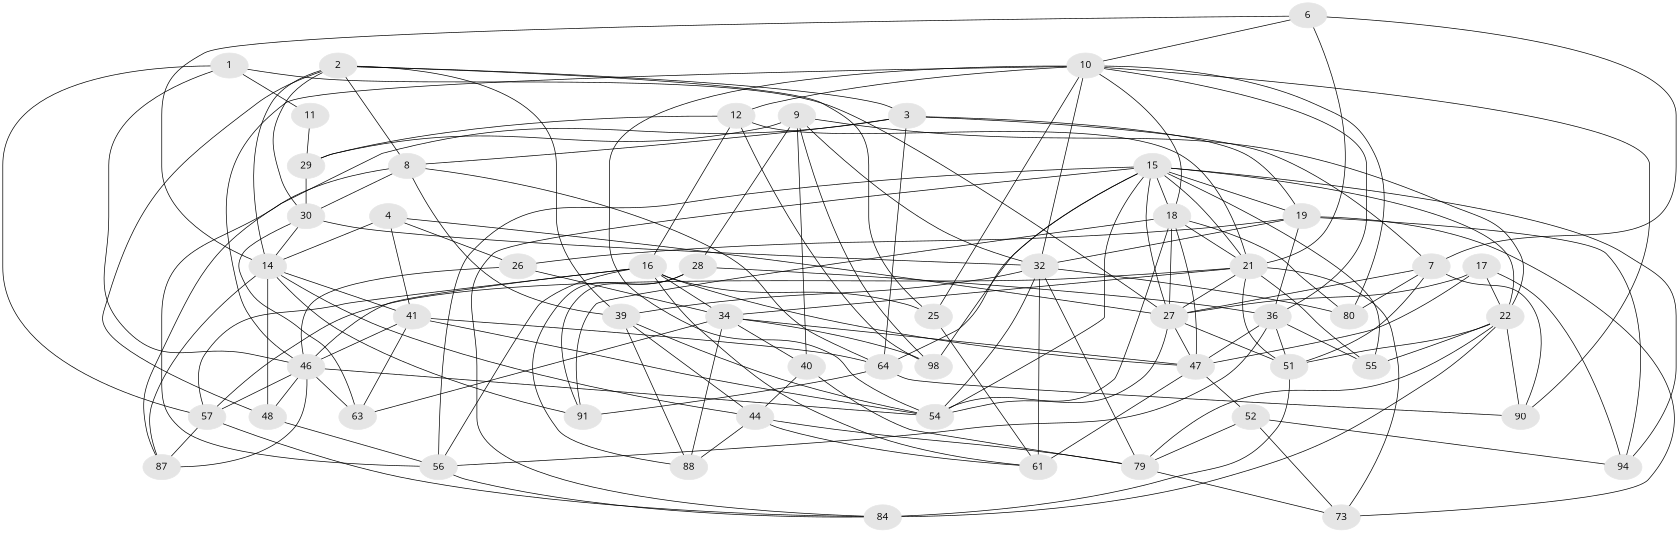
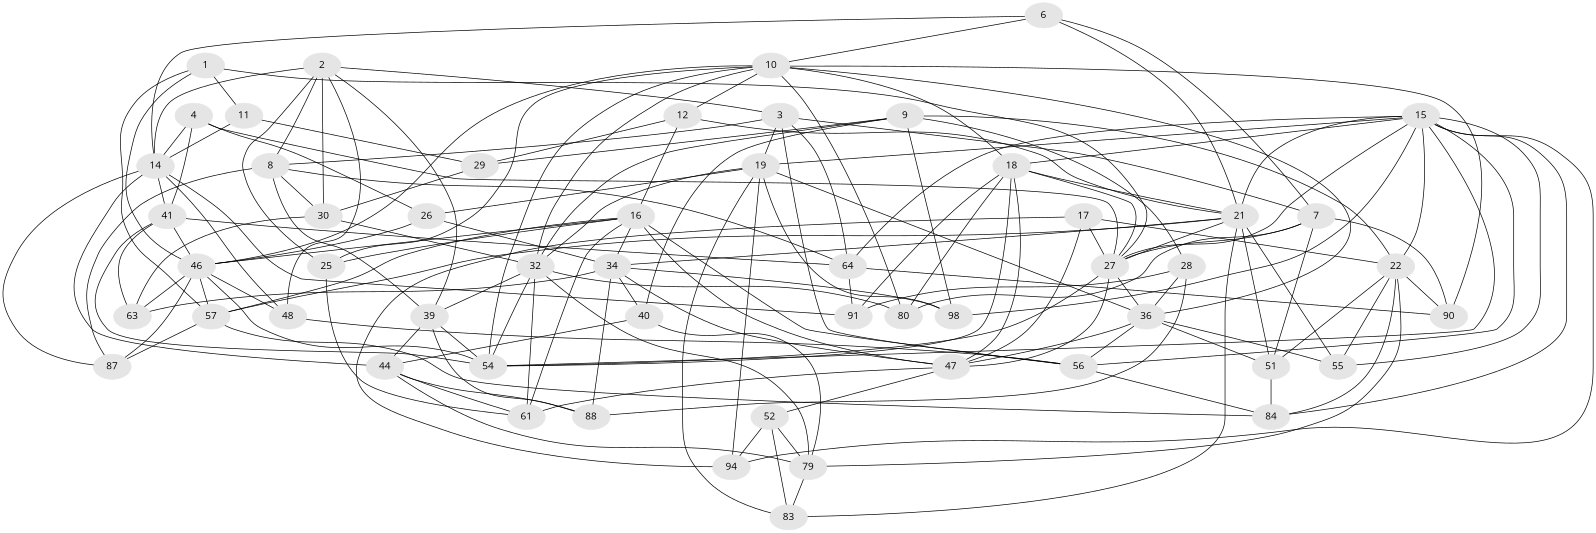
(287, 241) -> (200, 141)
(810, 250) -> (824, 280)
(1227, 341) -> (1128, 291)
(1341, 517) -> (789, 517)
